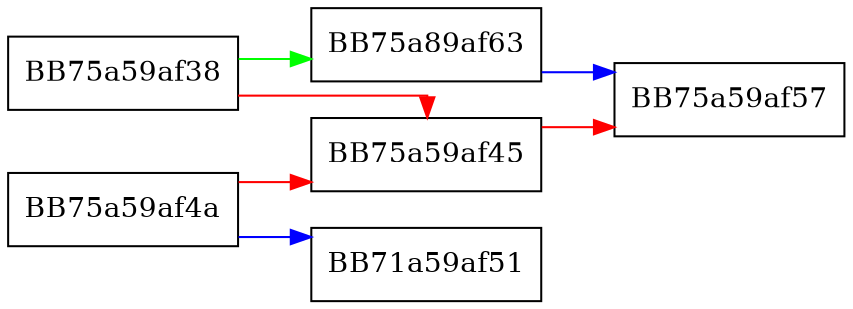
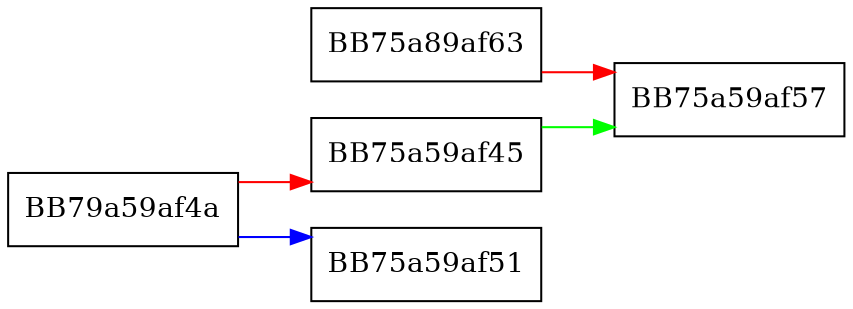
(568, 72) -> (568, 72)
(123, 73) -> none
(568, 127) -> (568, 127)
(123, 210) -> (123, 210)
(426, 265) -> (426, 265)
